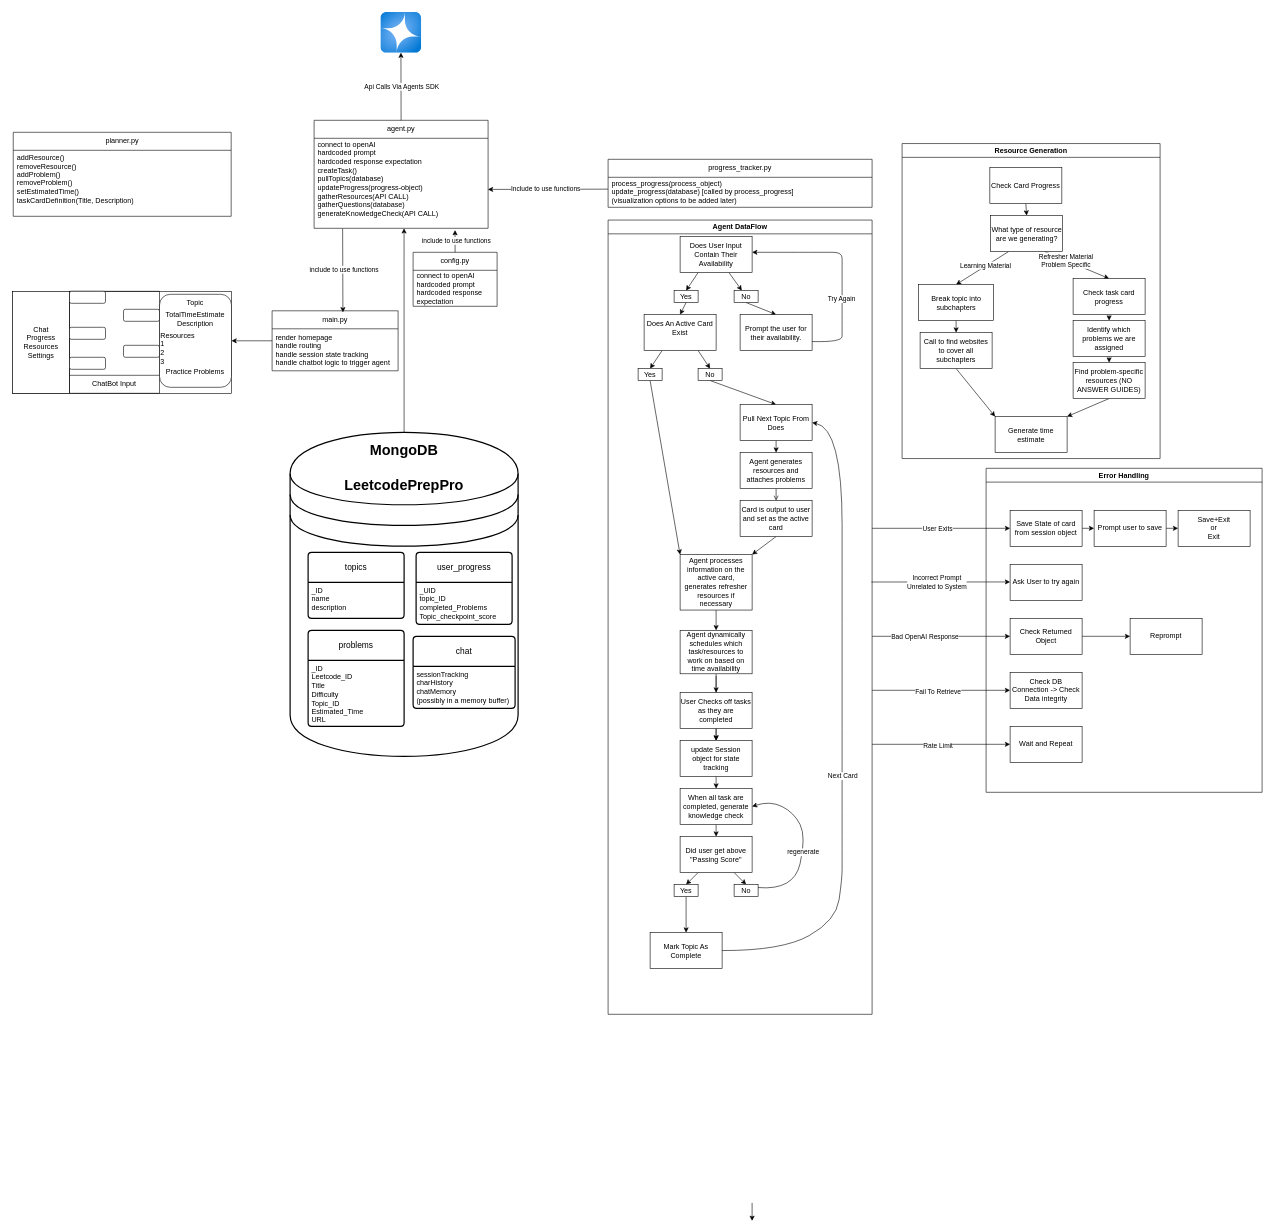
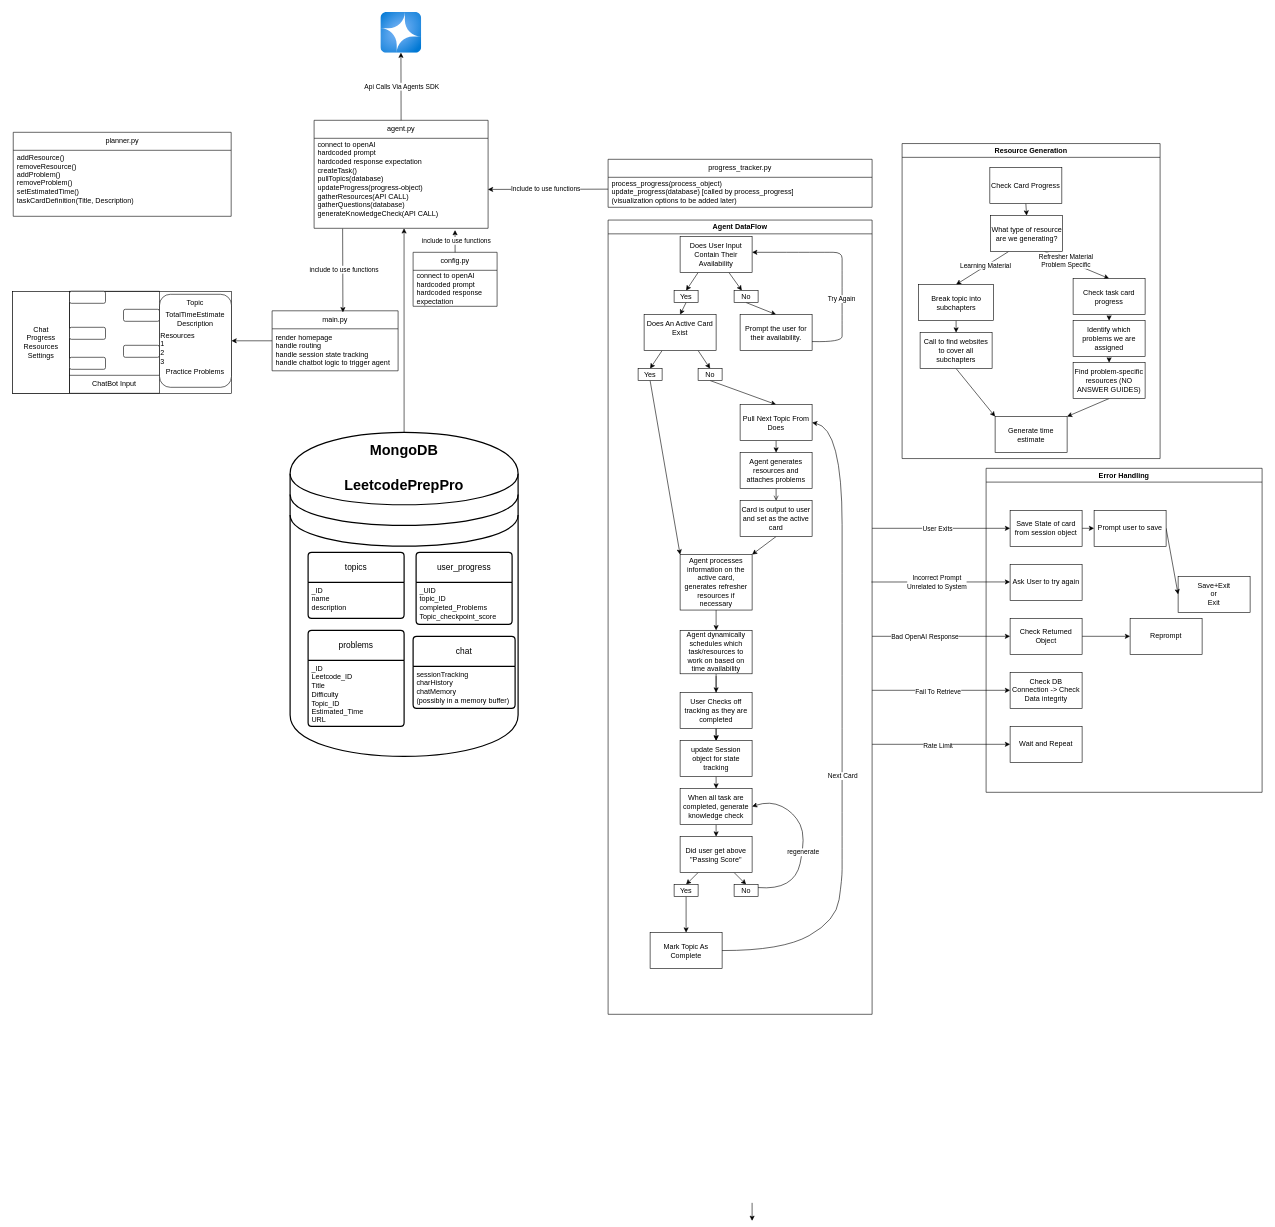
(1214, 528) -> (1214, 594)
(716, 711) -> (716, 711)
